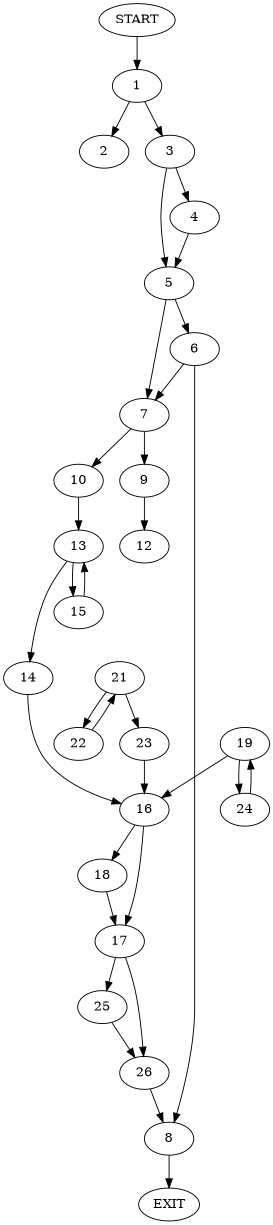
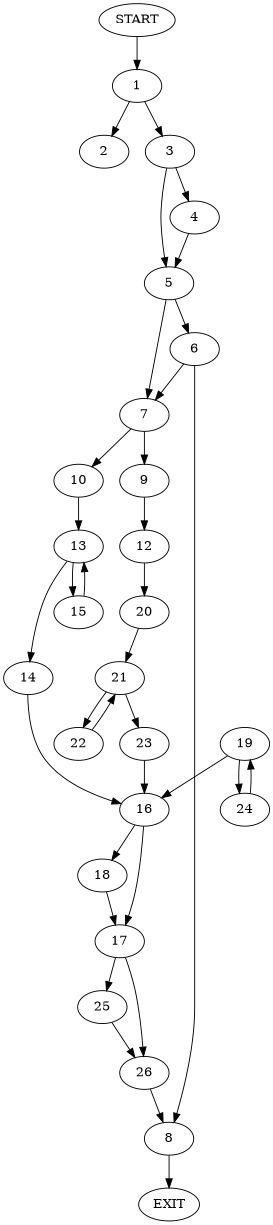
none -> (144, 612)
